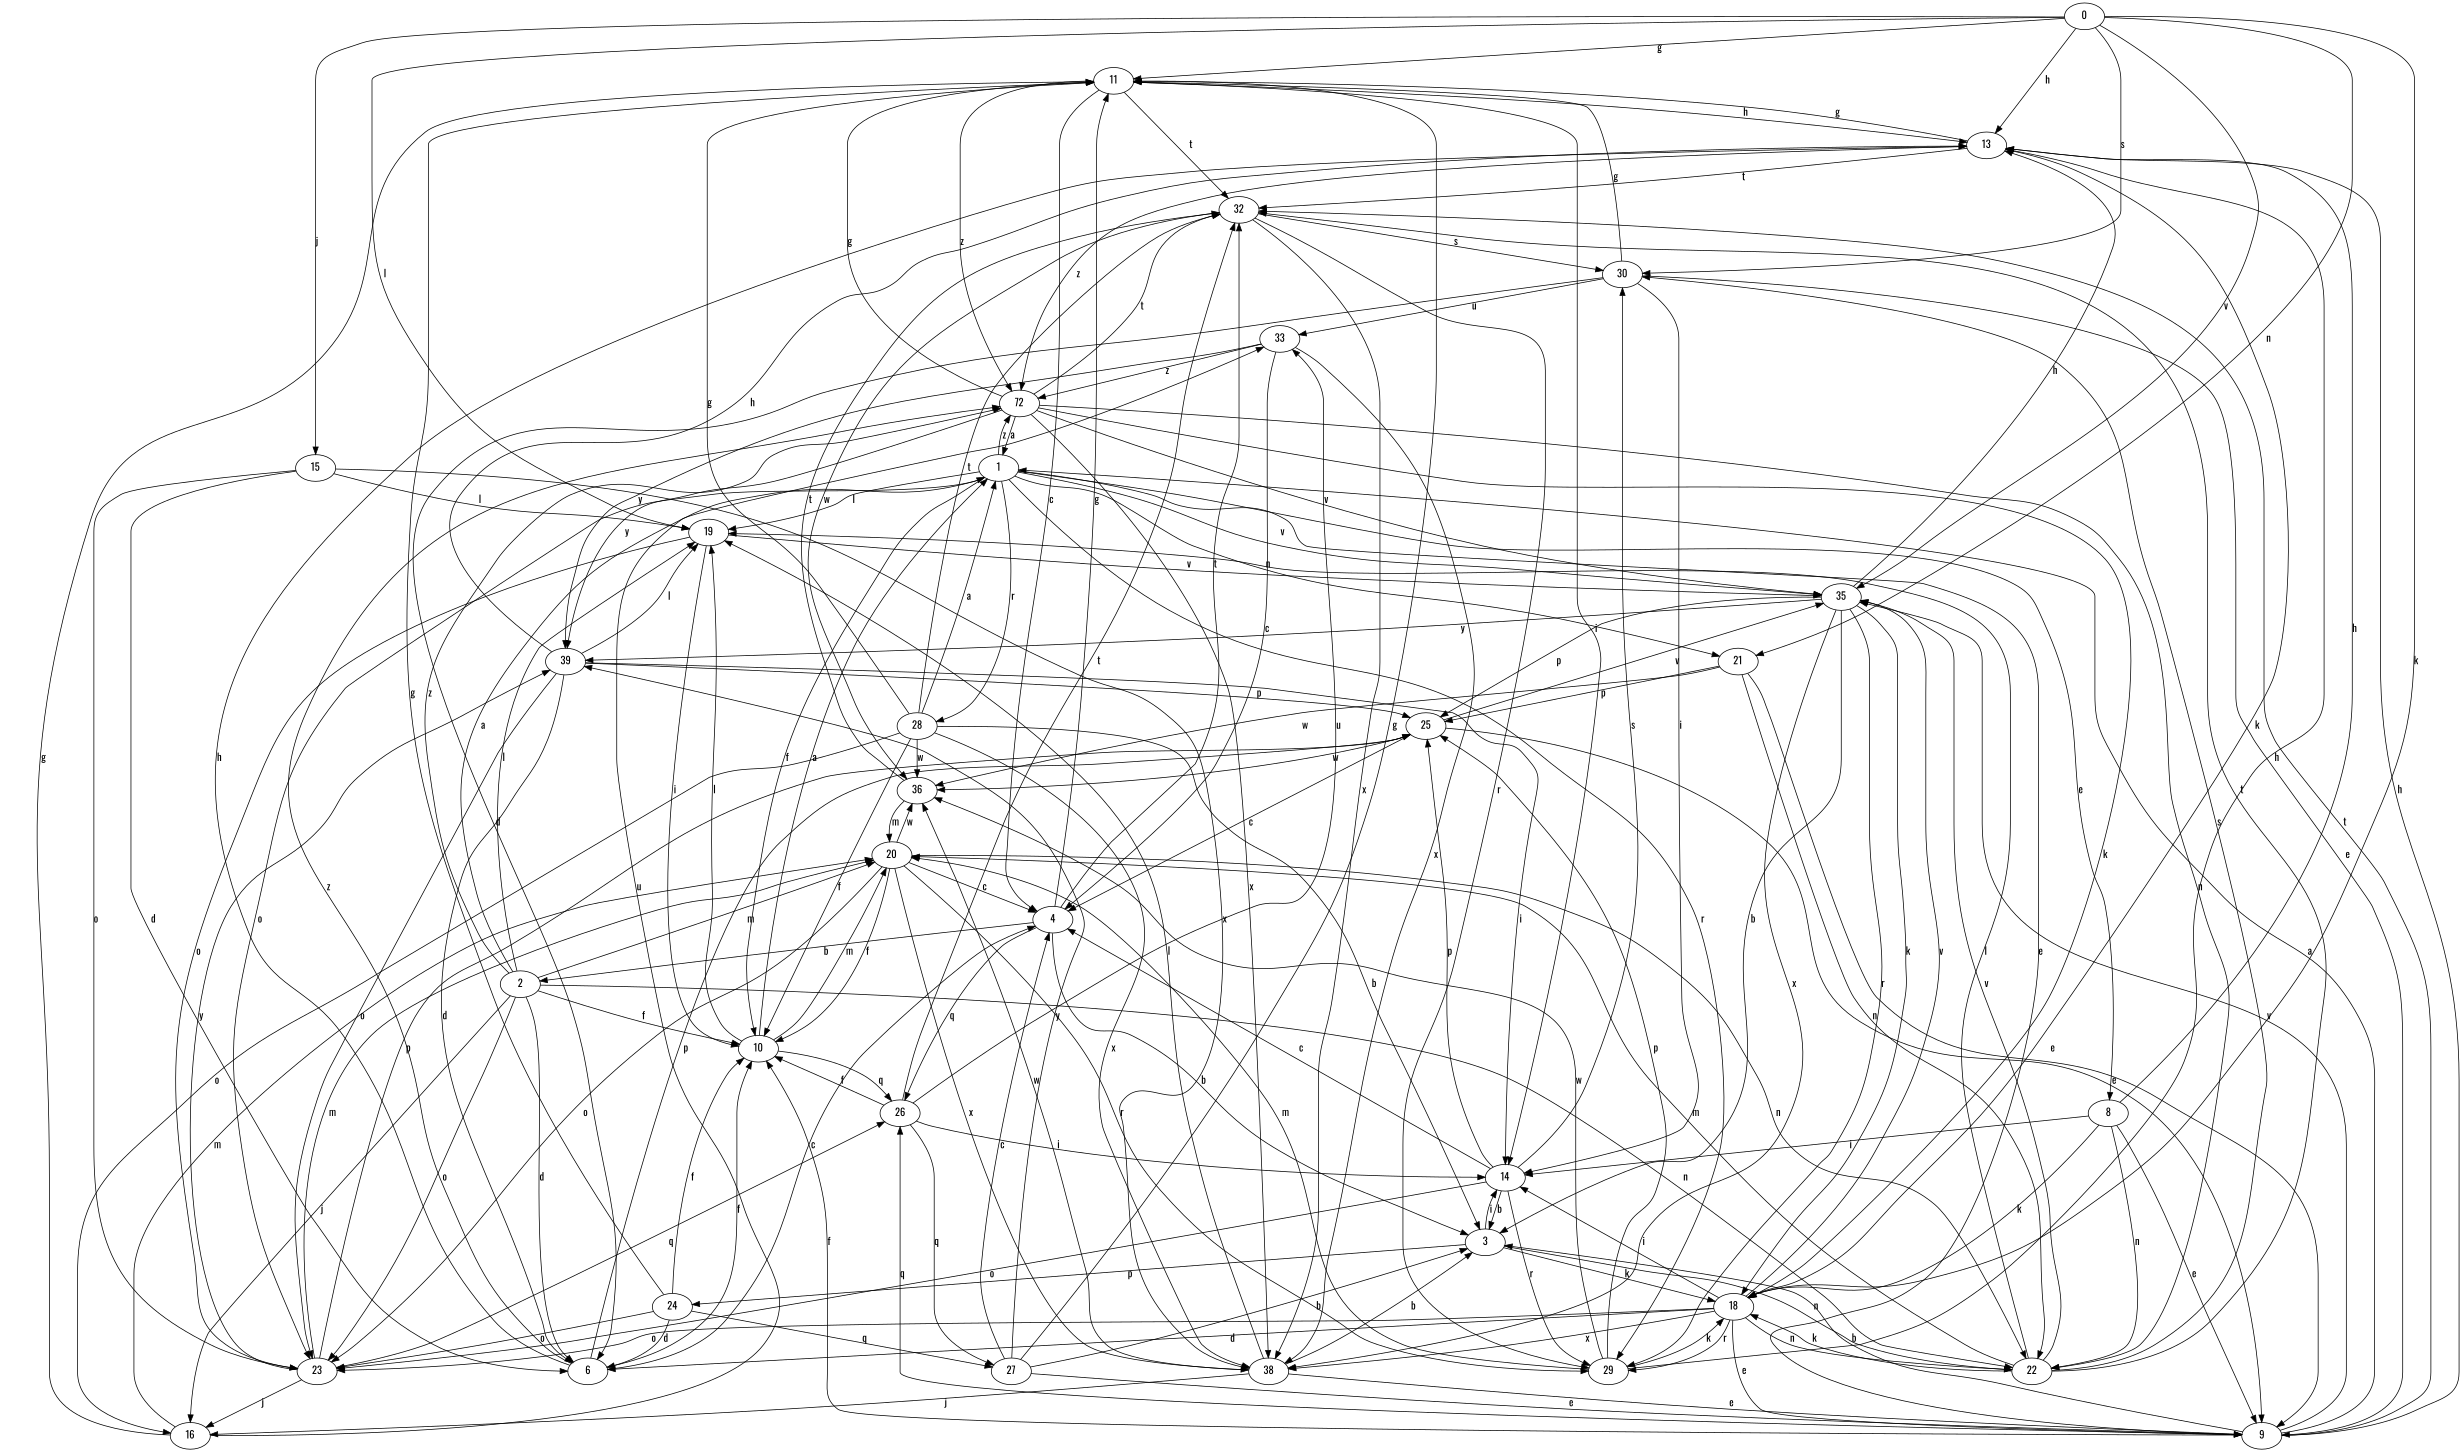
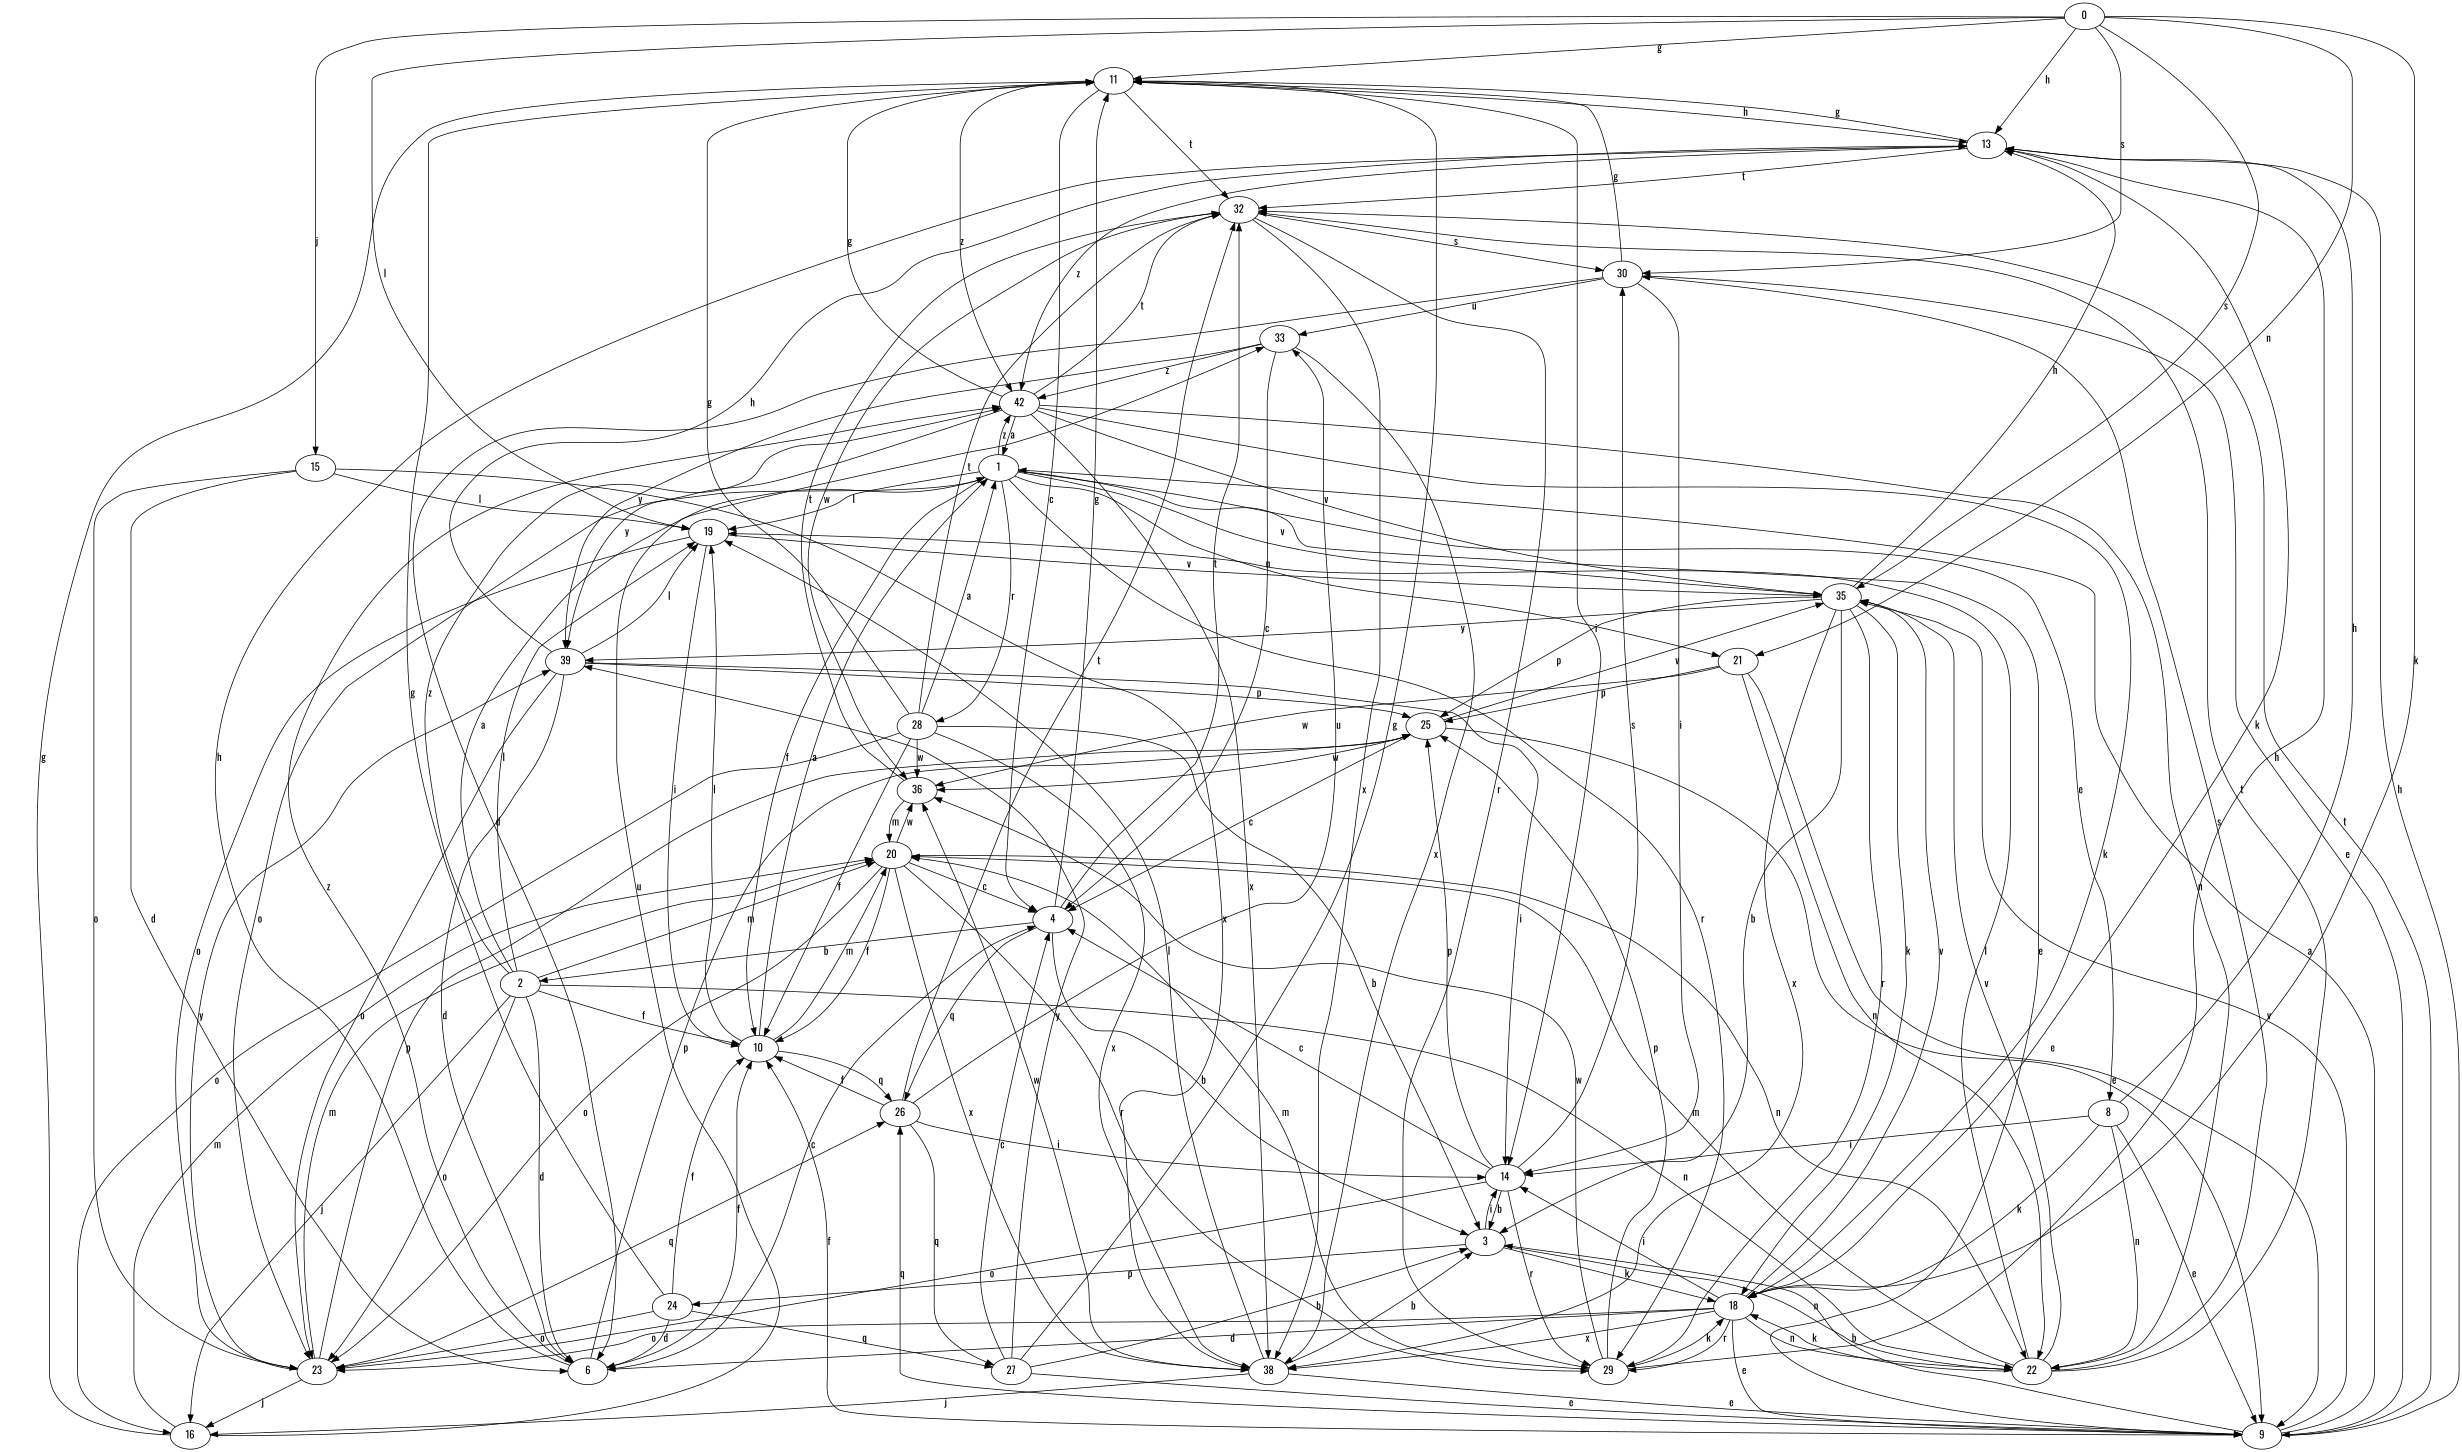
(2226, 307) -> (2226, 307)
(1019, 403) -> (1019, 403)
